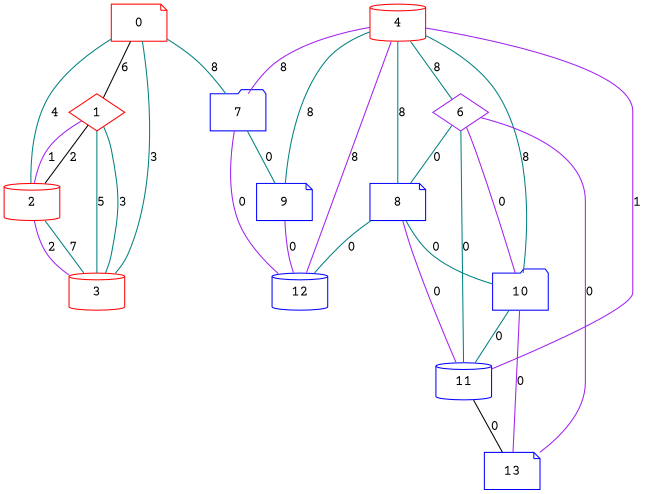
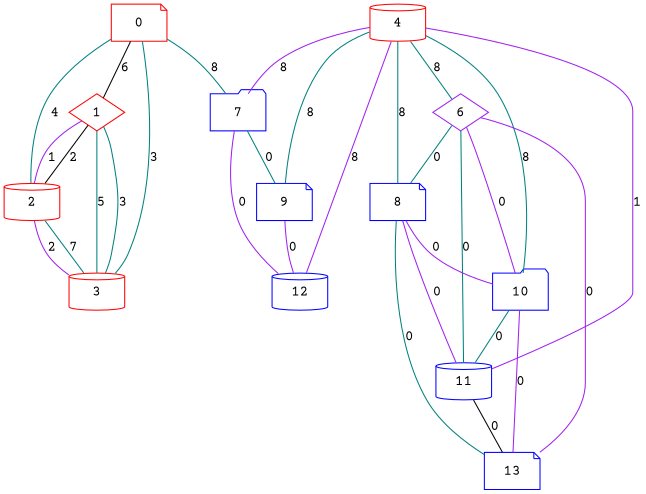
(341, 245) -> (407, 352)
(442, 262) -> (442, 262)
